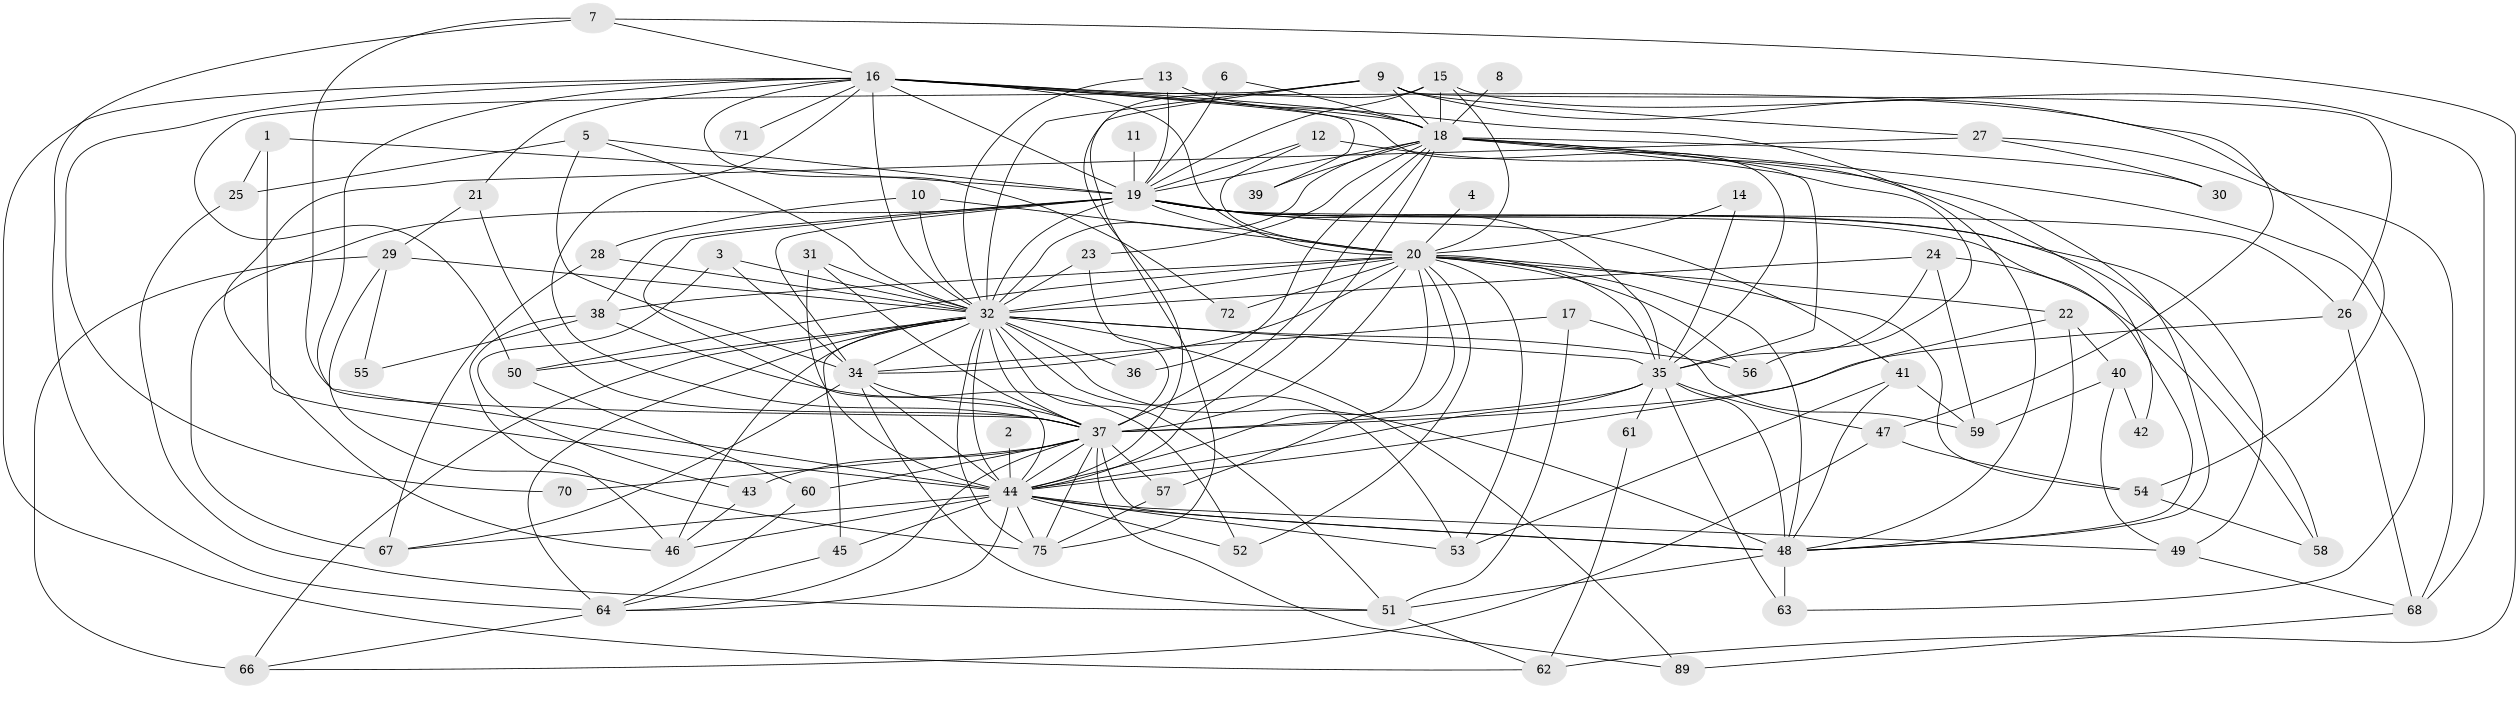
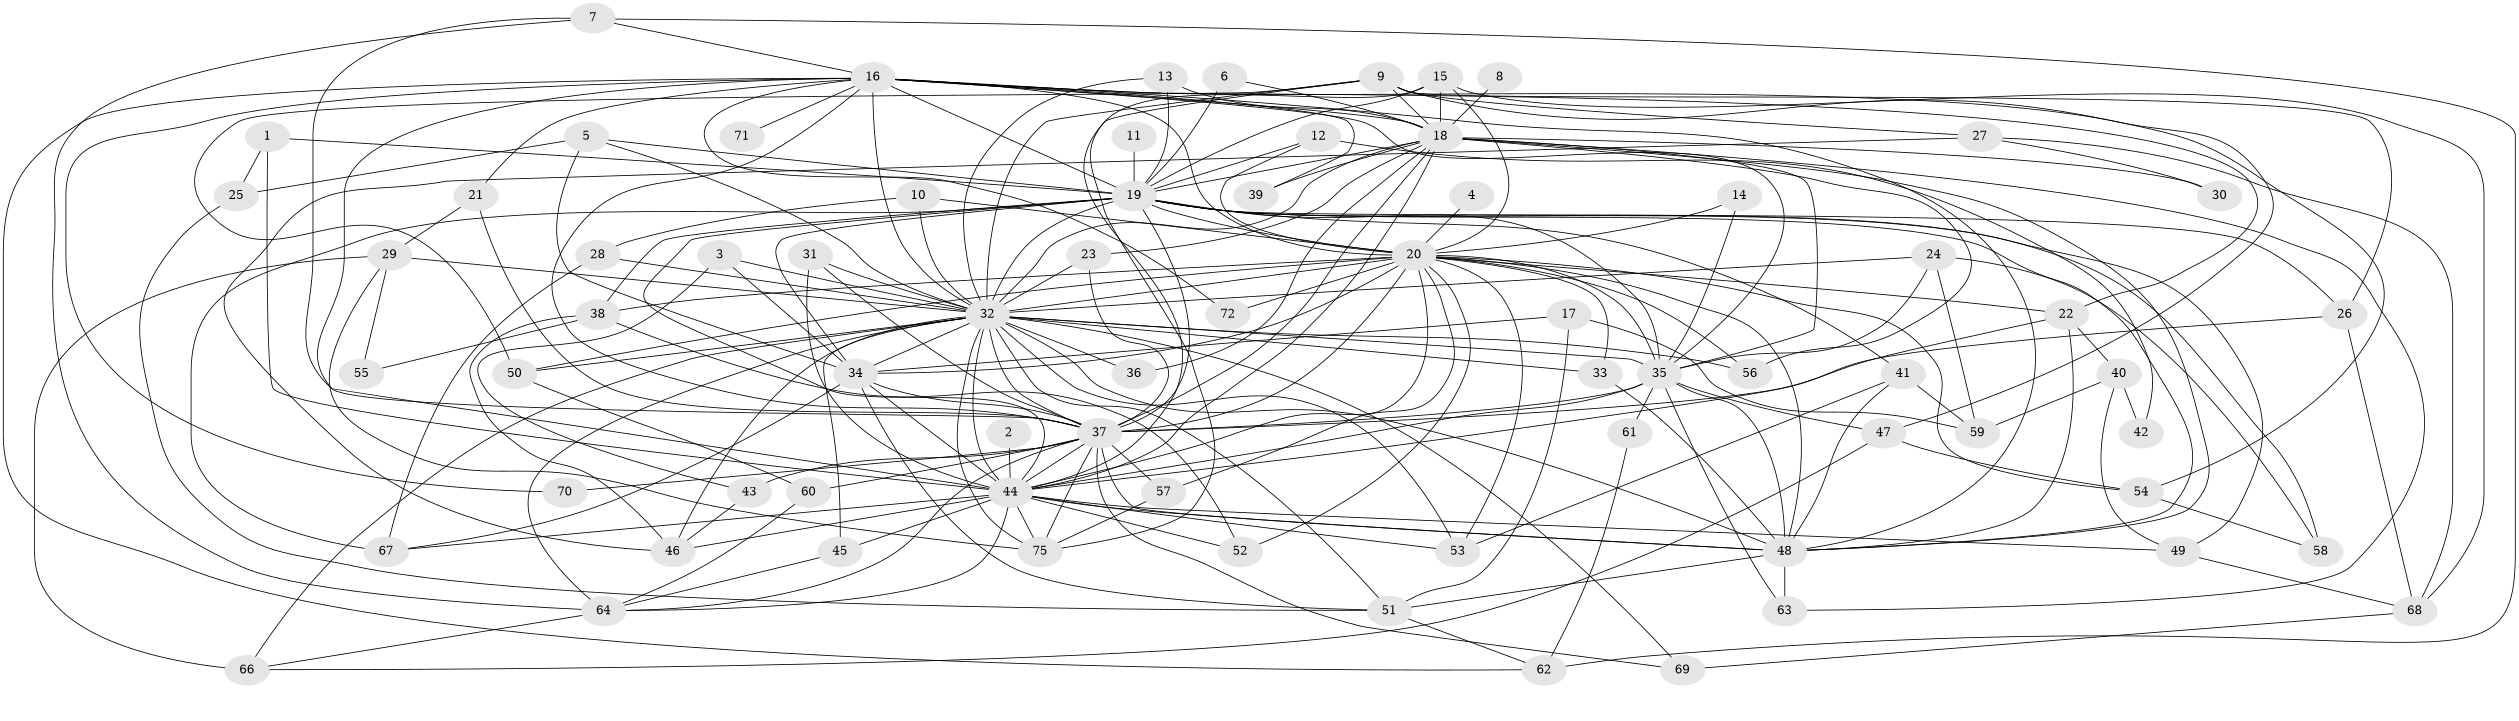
none -> (1854, 109)
none -> (1187, 317)
none -> (1600, 374)
(1683, 670) -> (1683, 670)
